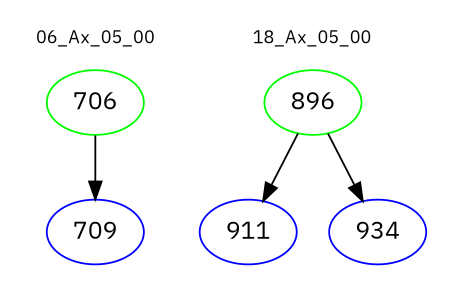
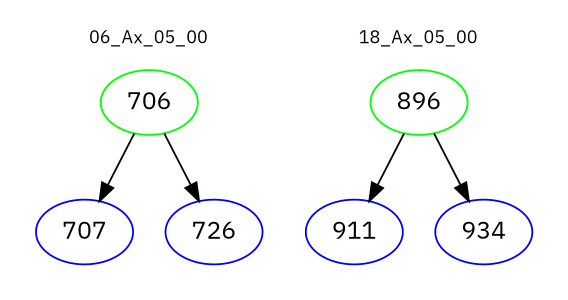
(95, 232) -> (85, 232)
none -> (214, 232)
